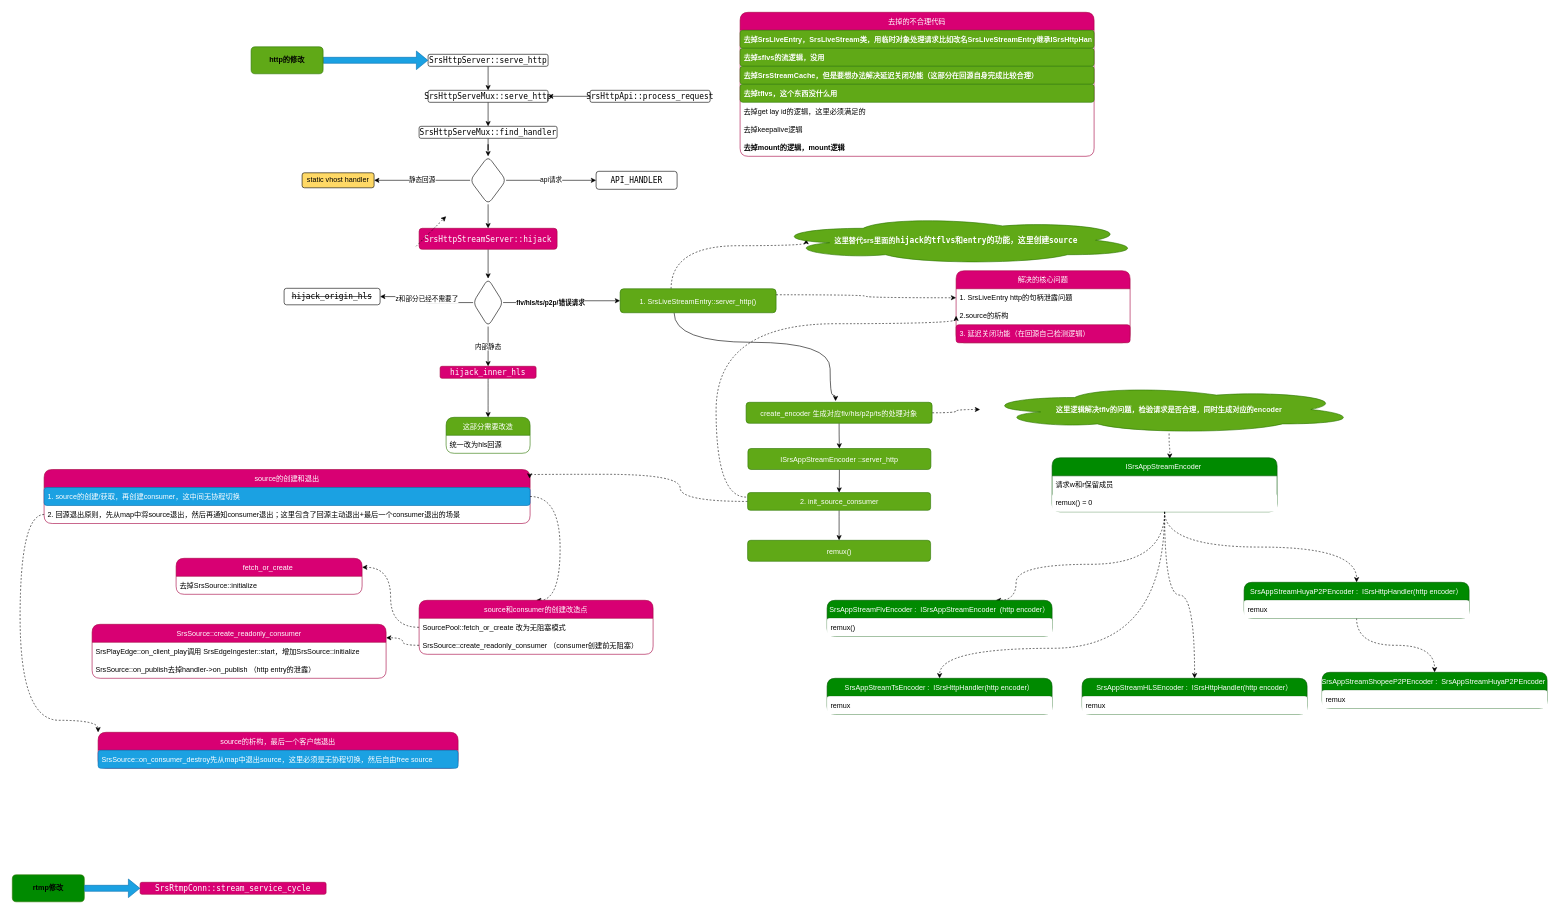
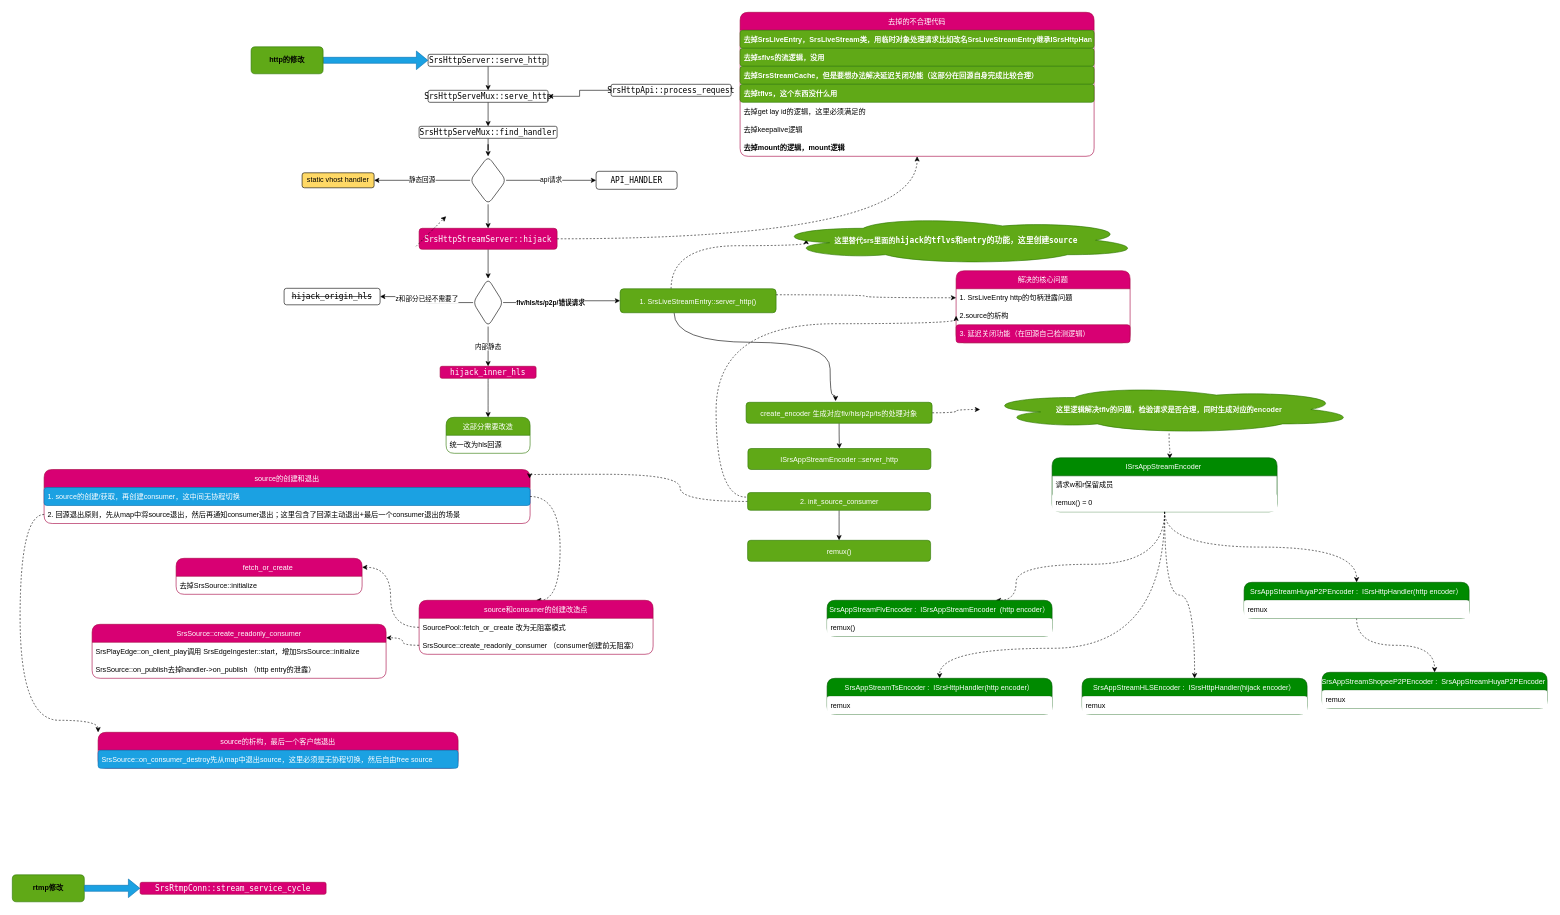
(650, 96) -> (671, 90)
none -> (722, 233)
(839, 477) -> none
(1194, 688) -> (1194, 688)
(48, 888) -> (48, 888)
